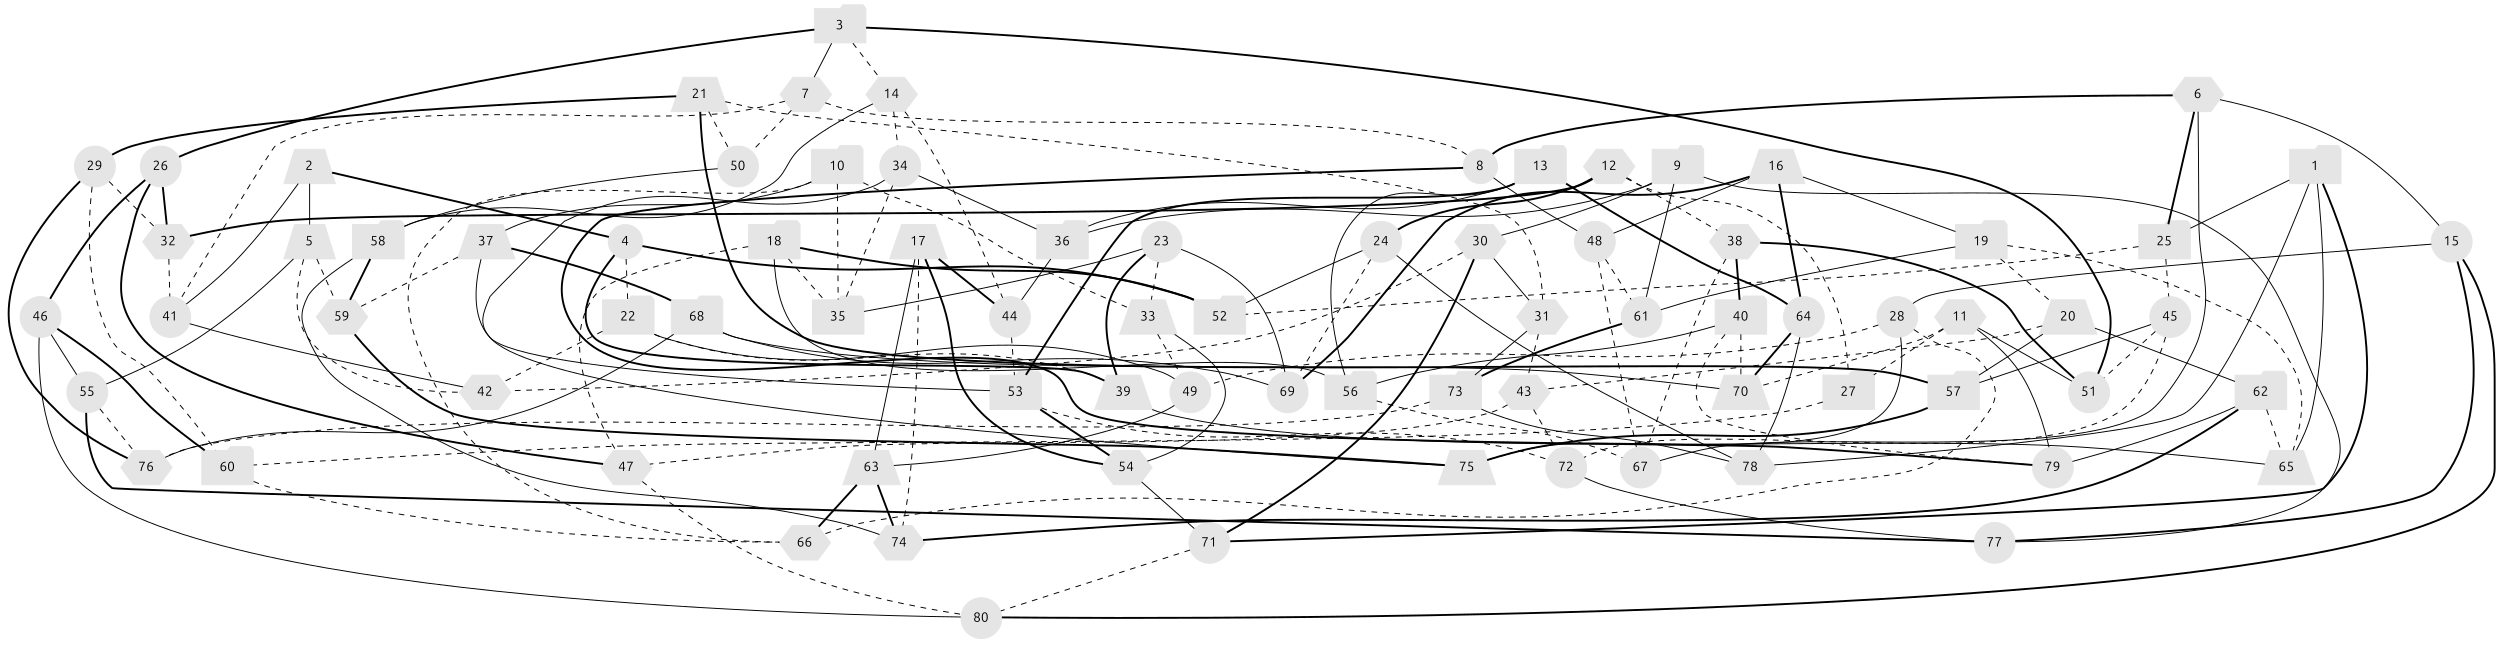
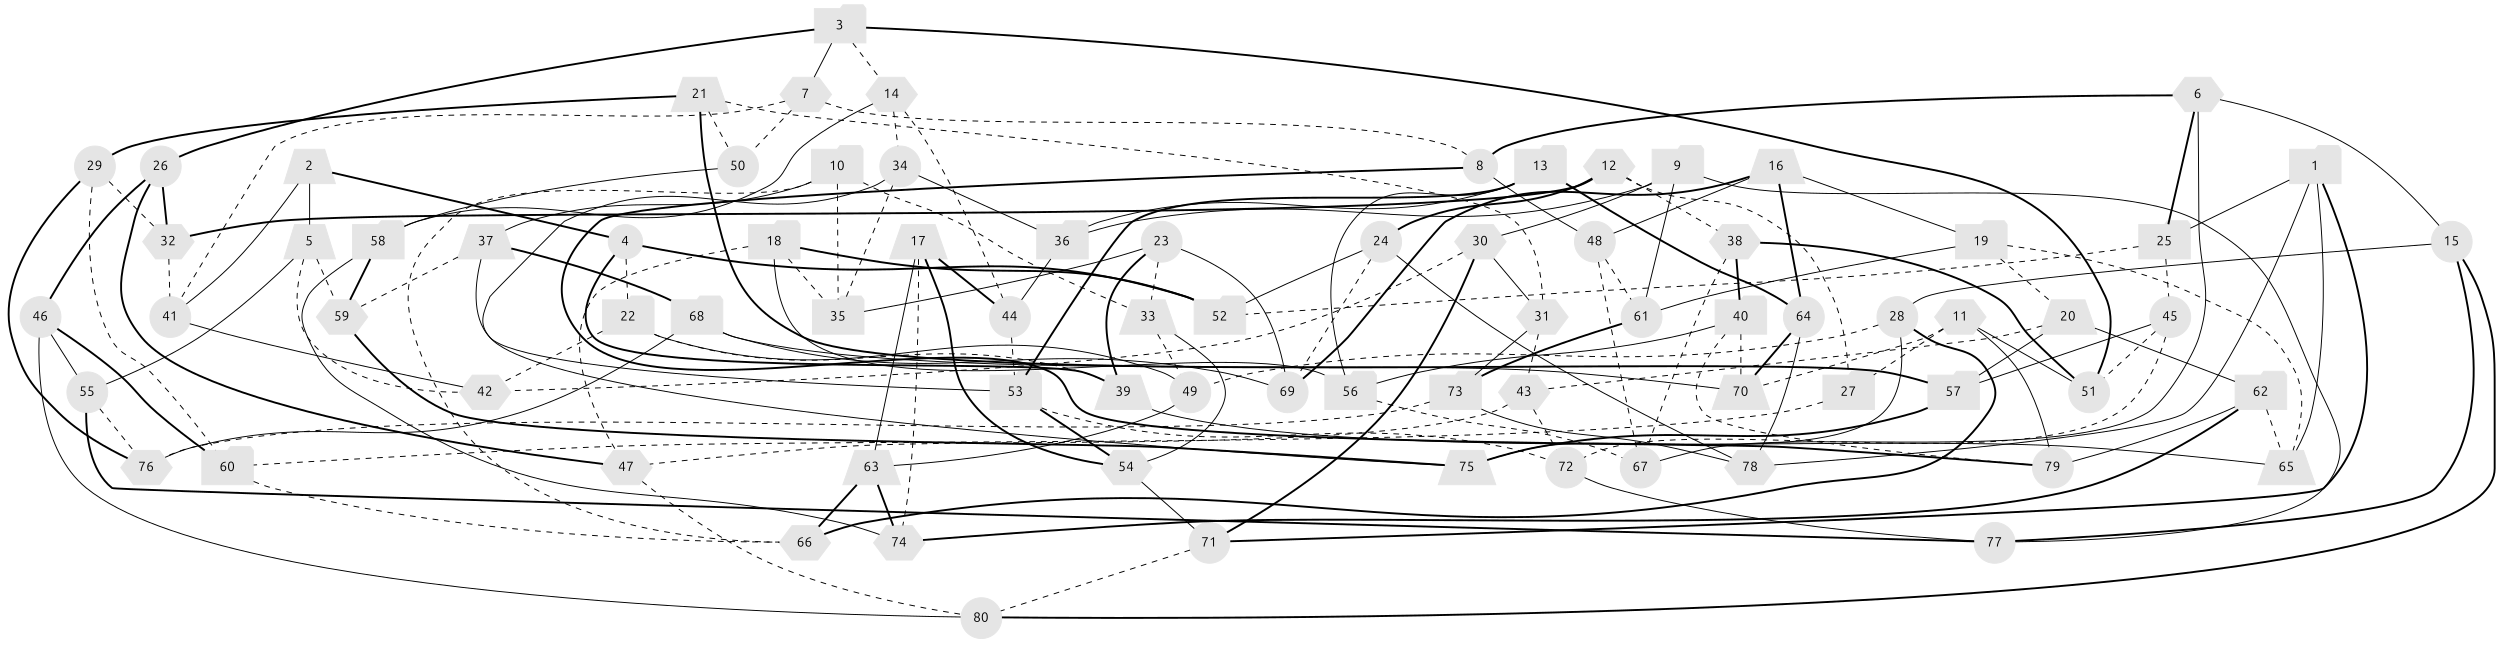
(1581, 514) -> (1581, 514)
